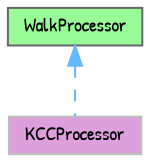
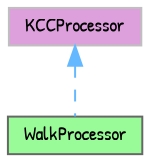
(75, 91) -> (75, 91)
